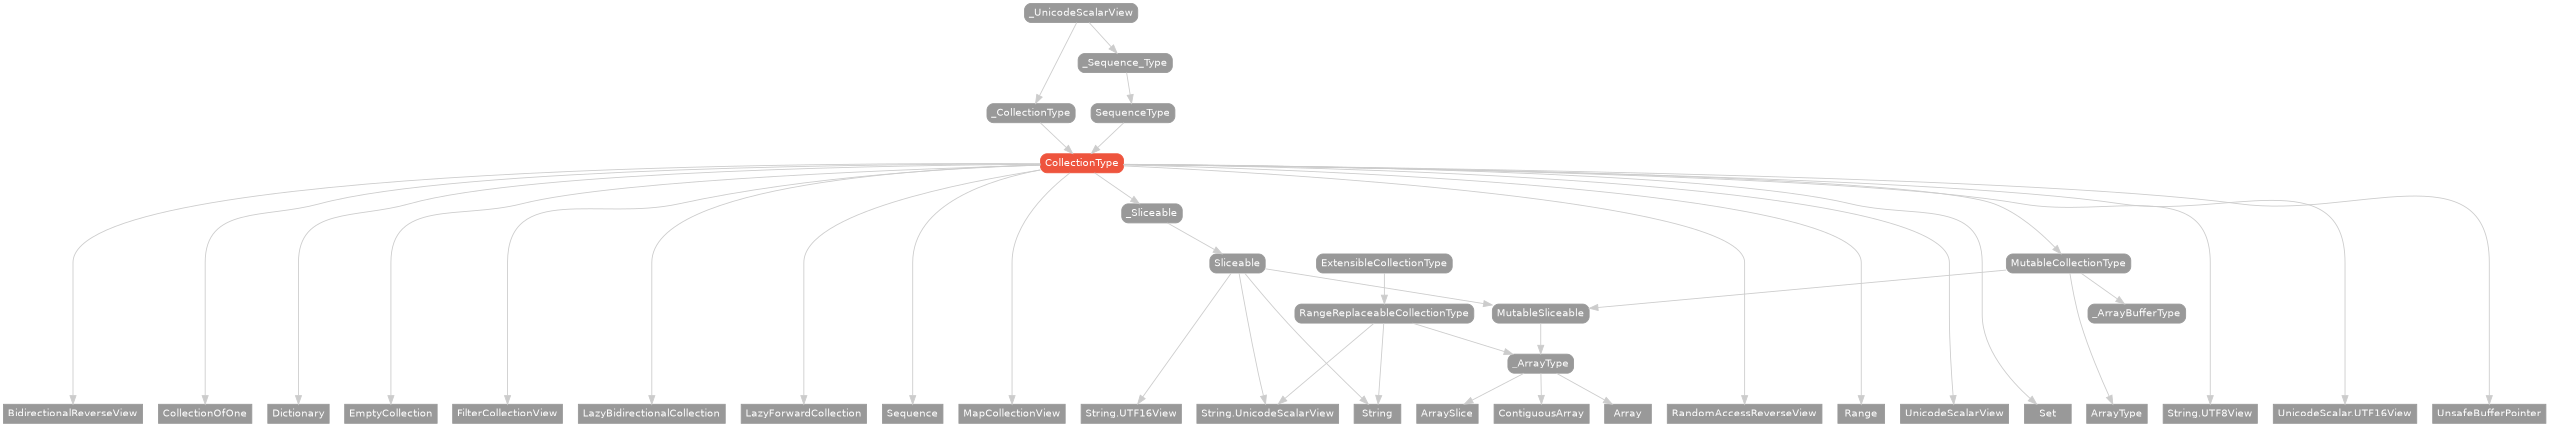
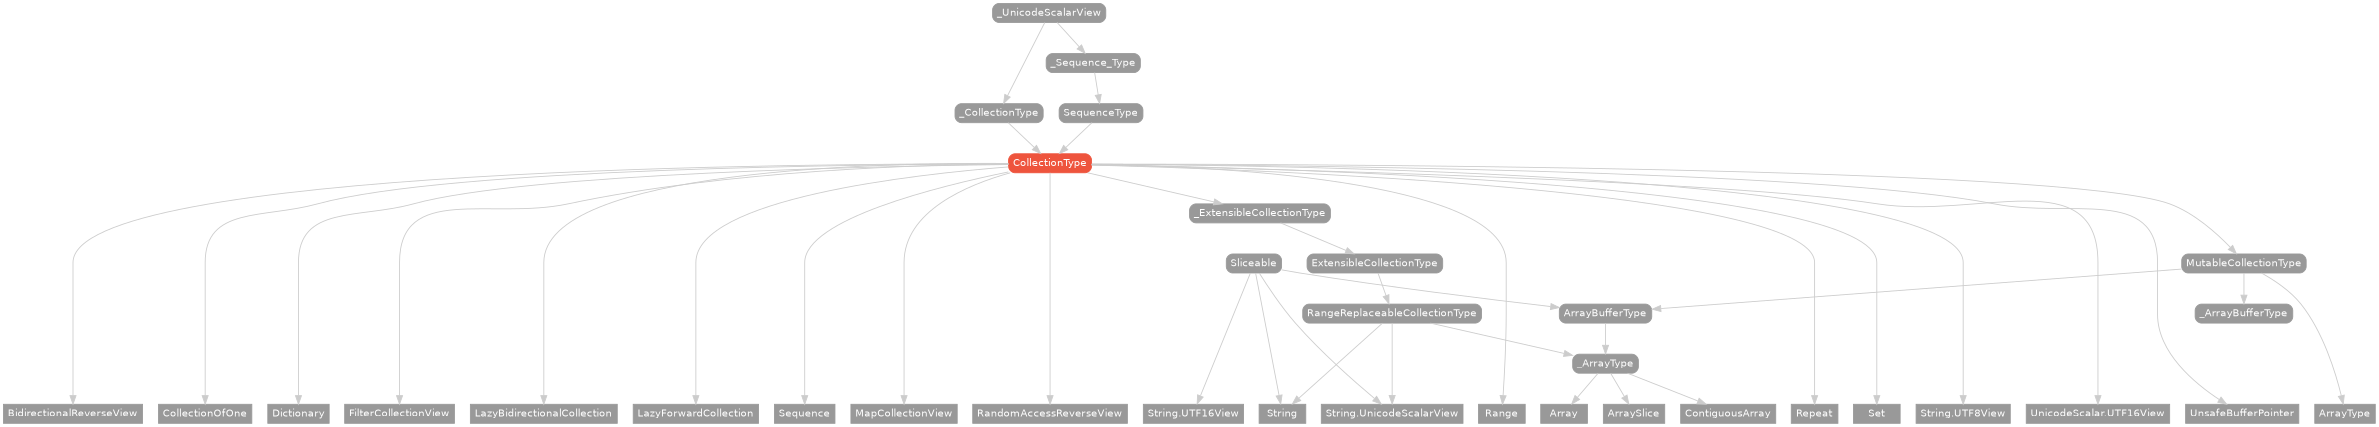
(1152, 213) -> none
none -> (1260, 213)
(1541, 314) -> (1606, 314)
(391, 414) -> none
(1955, 414) -> (1815, 414)
